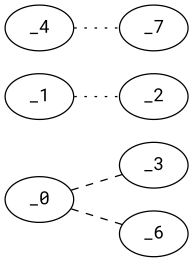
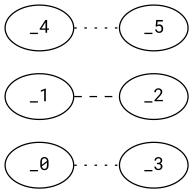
(154, 28) -> (154, 28)
(97, 97) -> (97, 97)
(97, 182) -> (97, 165)
(154, 234) -> none
